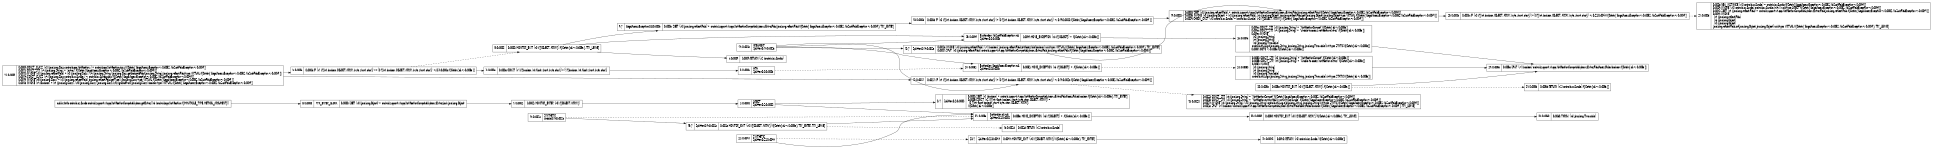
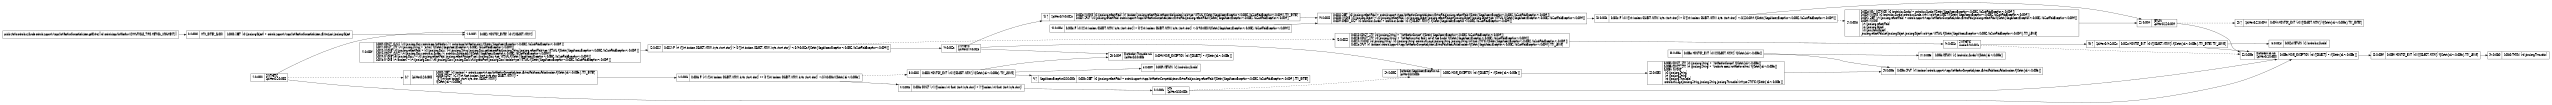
none -> (1944, 3)
none -> (2107, 23)
(902, 24) -> none
(1724, 24) -> (1874, 31)
(1000, 36) -> (1138, 54)
(1304, 39) -> none
none -> (1755, 43)
(759, 46) -> (964, 47)
(899, 62) -> (915, 48)
(1167, 68) -> (1583, 73)
(286, 73) -> (636, 78)
(1265, 74) -> (1678, 79)
(1437, 87) -> (1840, 55)
none -> (1733, 91)
(757, 102) -> (272, 76)
(854, 103) -> (345, 78)
(659, 104) -> (366, 39)
(706, 126) -> (2107, 44)
(913, 127) -> (2247, 44)
(759, 137) -> (2158, 21)
(1304, 140) -> none
